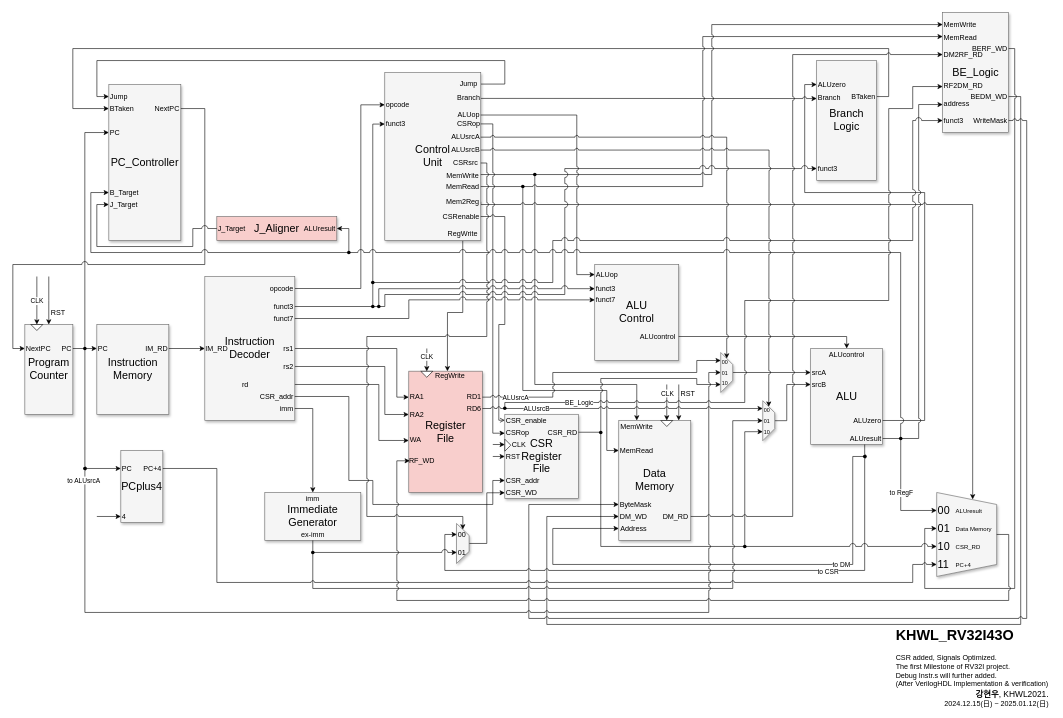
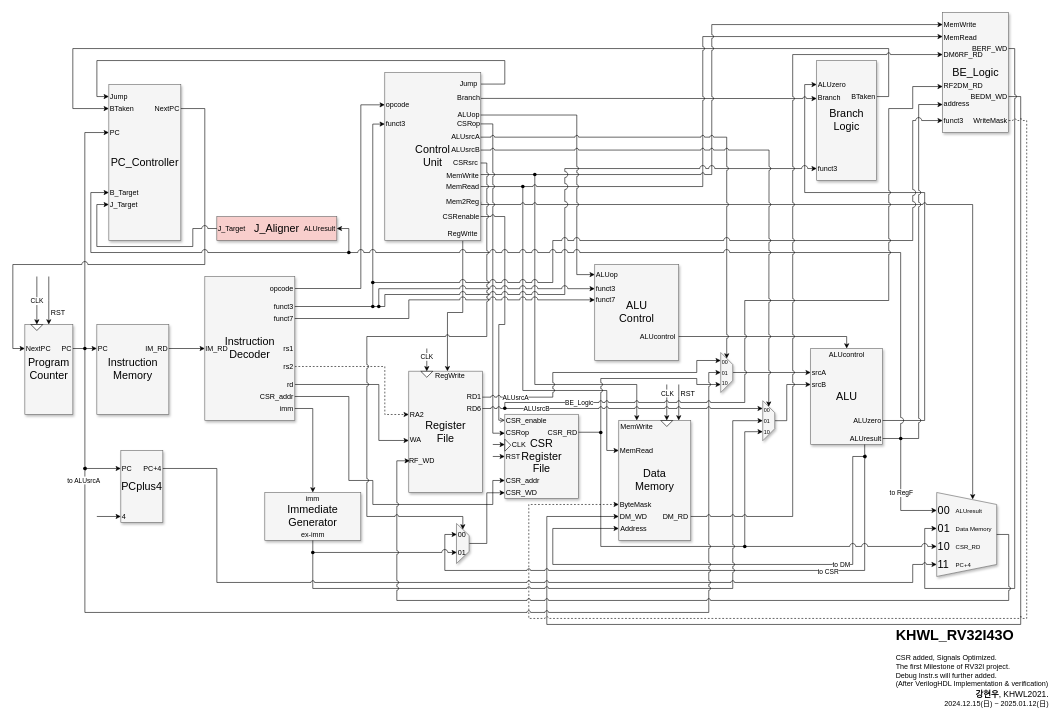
(959, 54) -> (959, 54)
(347, 348) -> none
(374, 366) -> (374, 366)
(1027, 368) -> (1027, 368)
(244, 384) -> (289, 384)
(427, 397) -> none
(446, 432) -> (446, 432)
